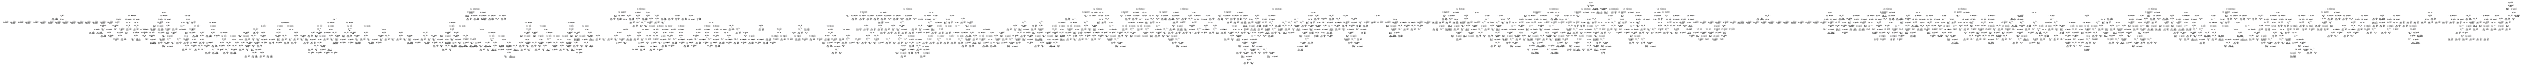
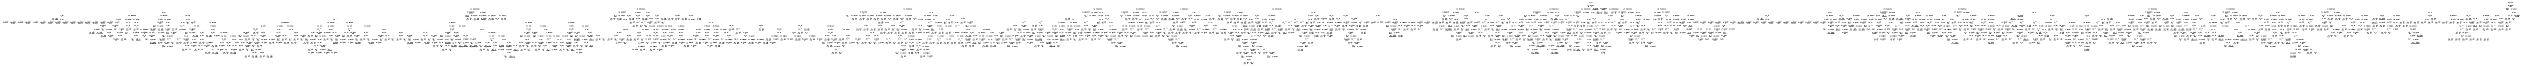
(1284, 26) -> none
none -> (930, 57)
